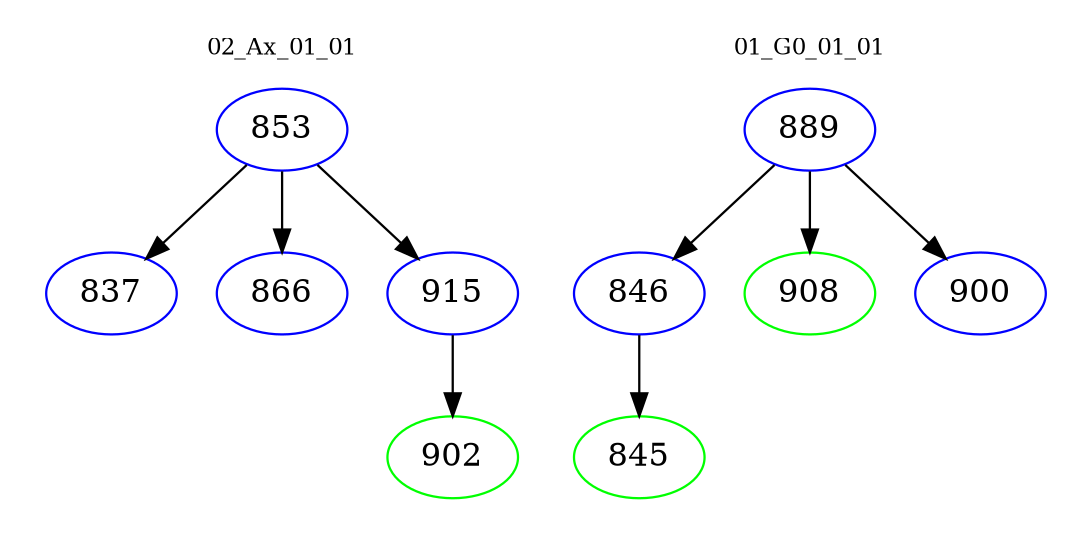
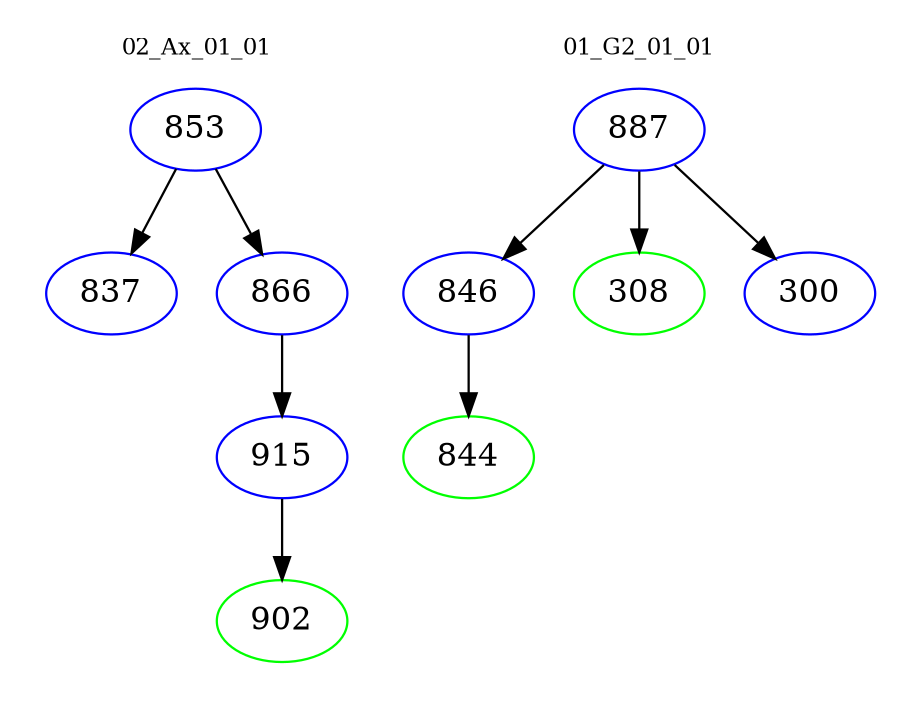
(810, 49) -> (639, 49)
(810, 130) -> (639, 130)
(359, 204) -> (282, 364)
(810, 293) -> (639, 293)
(981, 293) -> (810, 293)
(639, 457) -> (469, 457)
